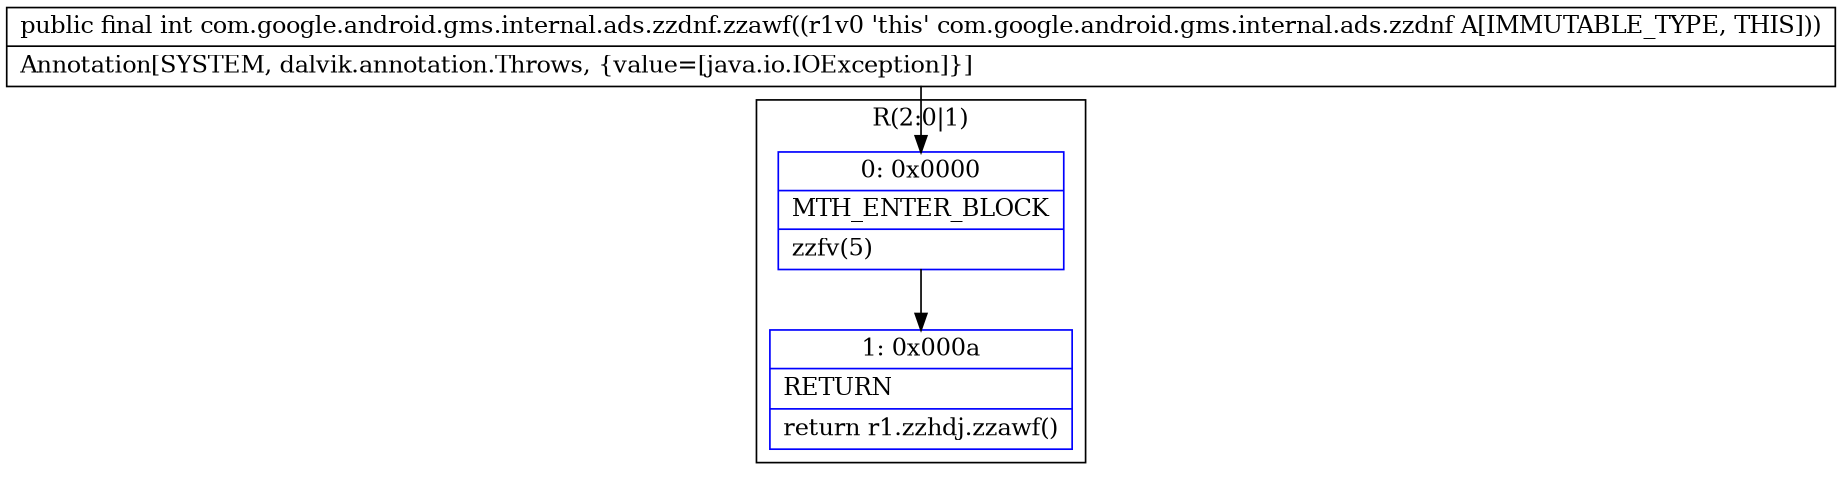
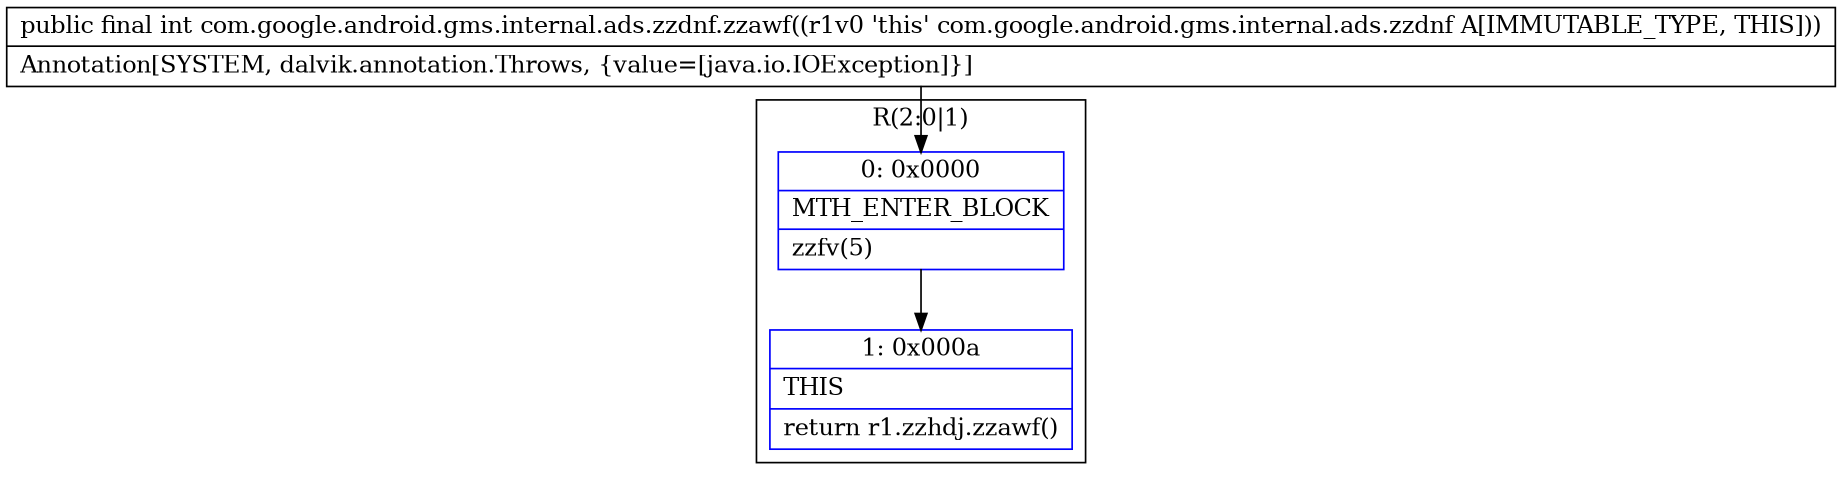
(838, 388) -> (814, 388)
